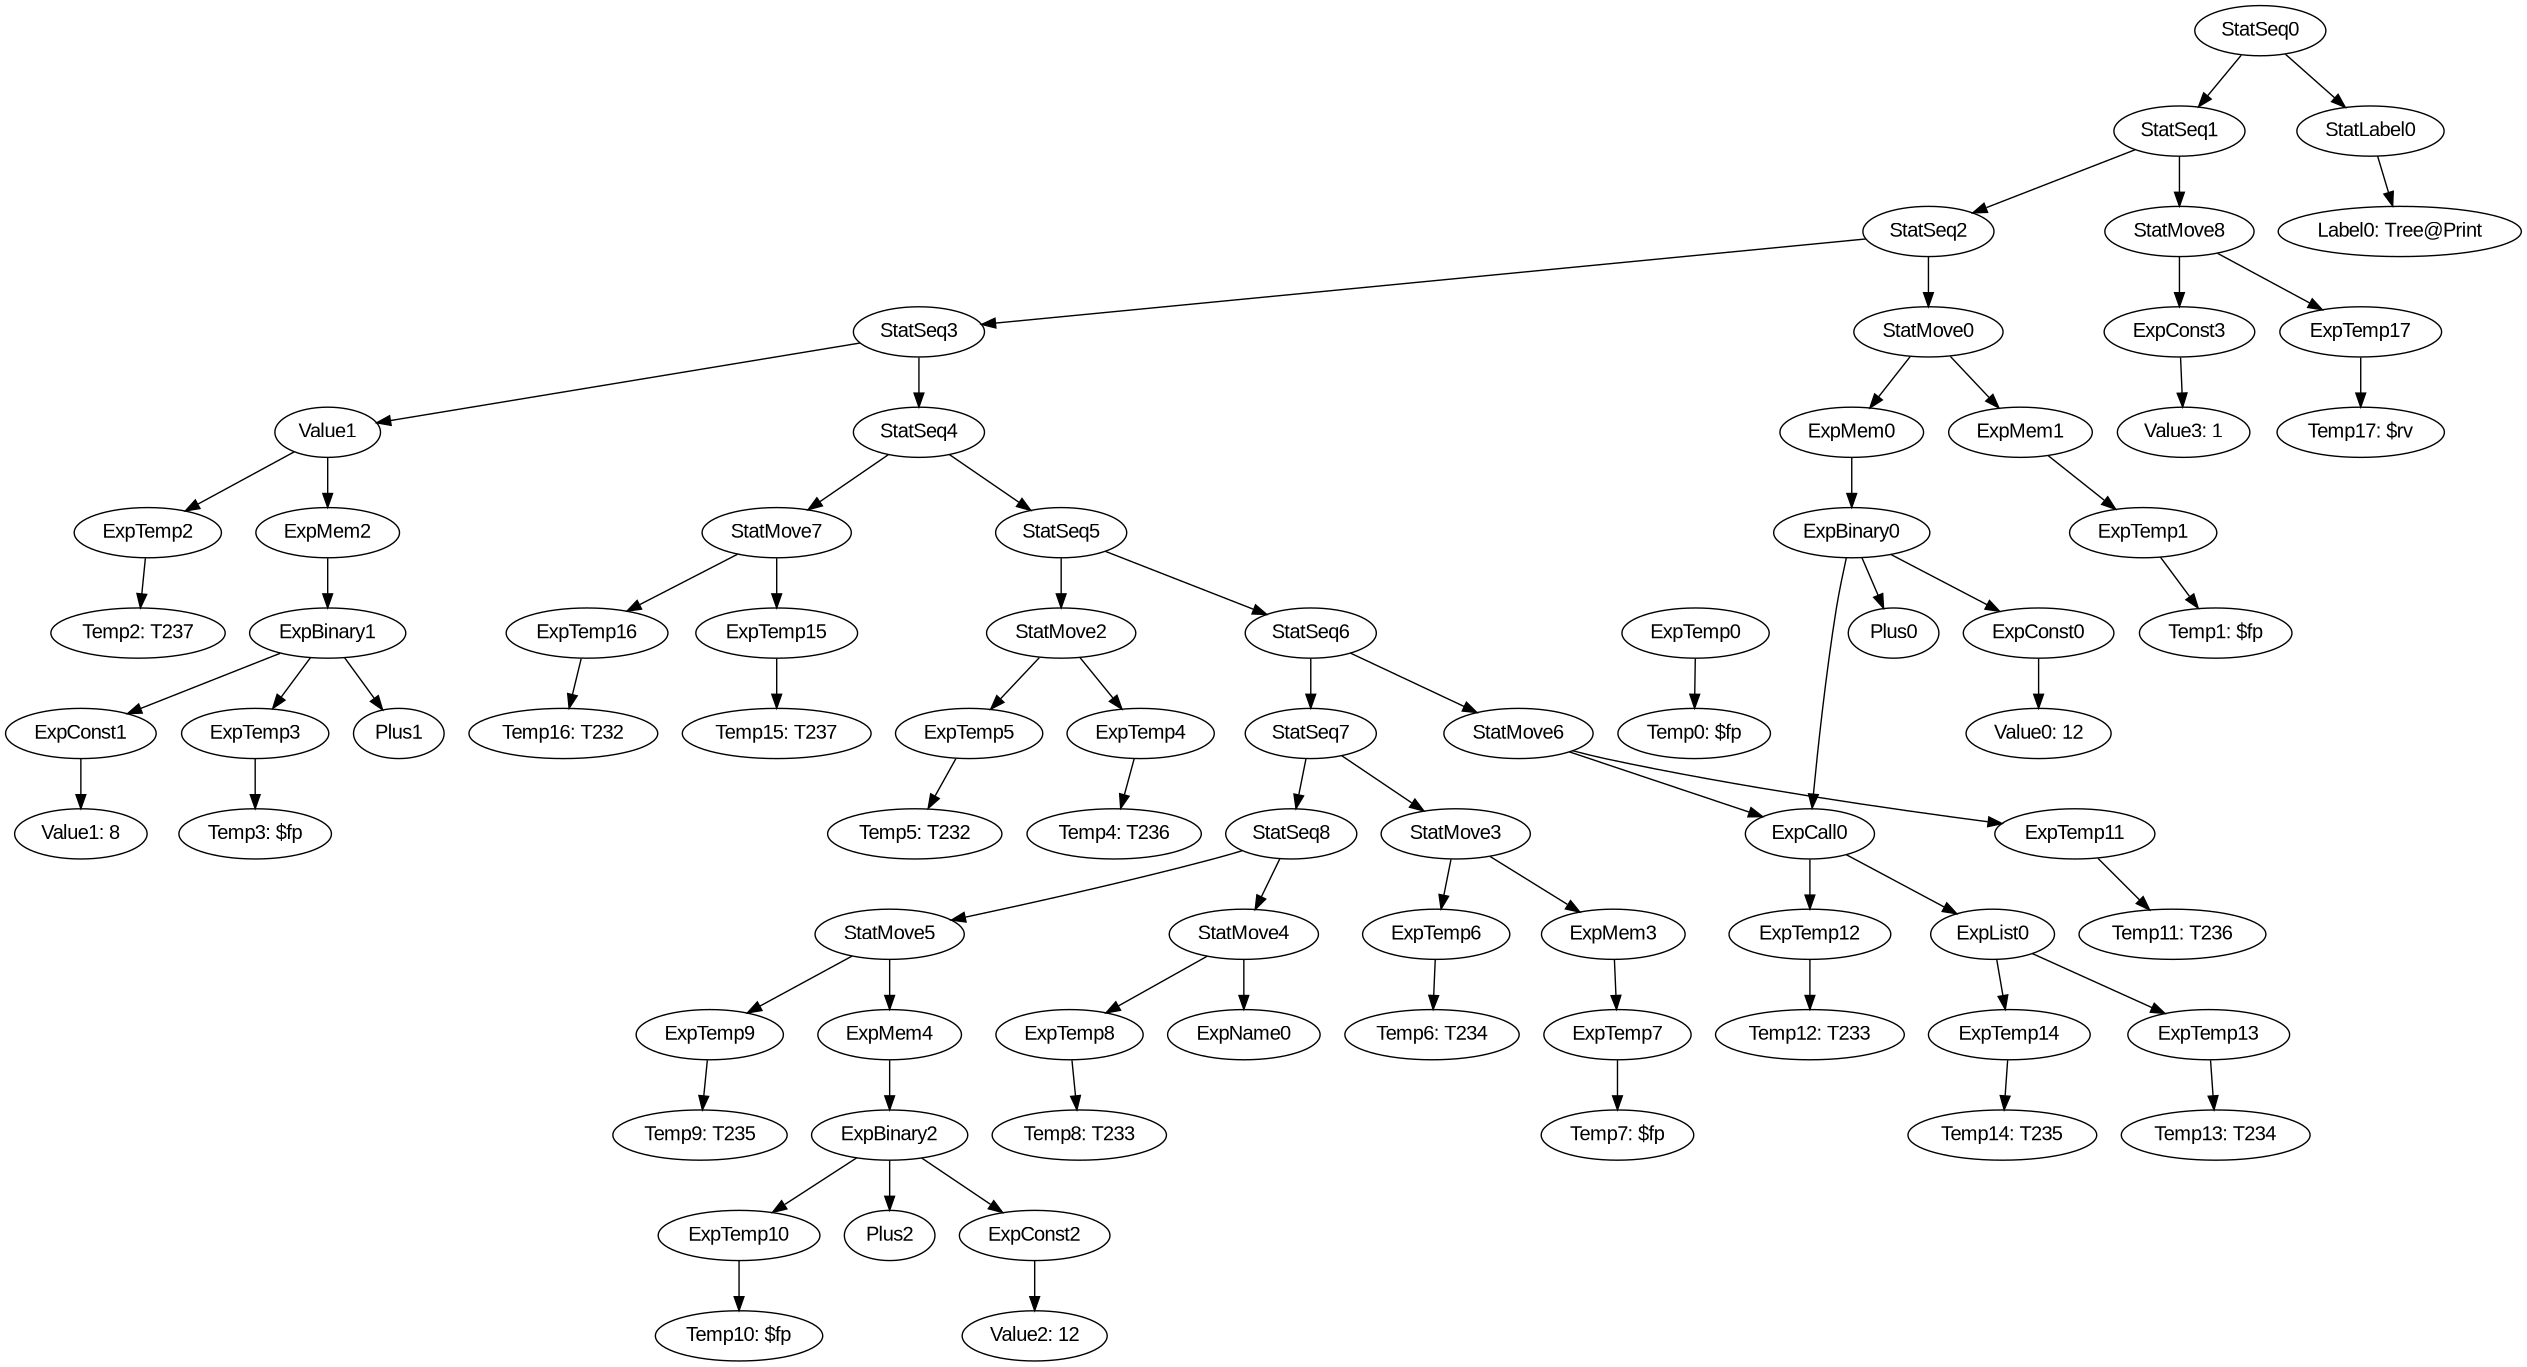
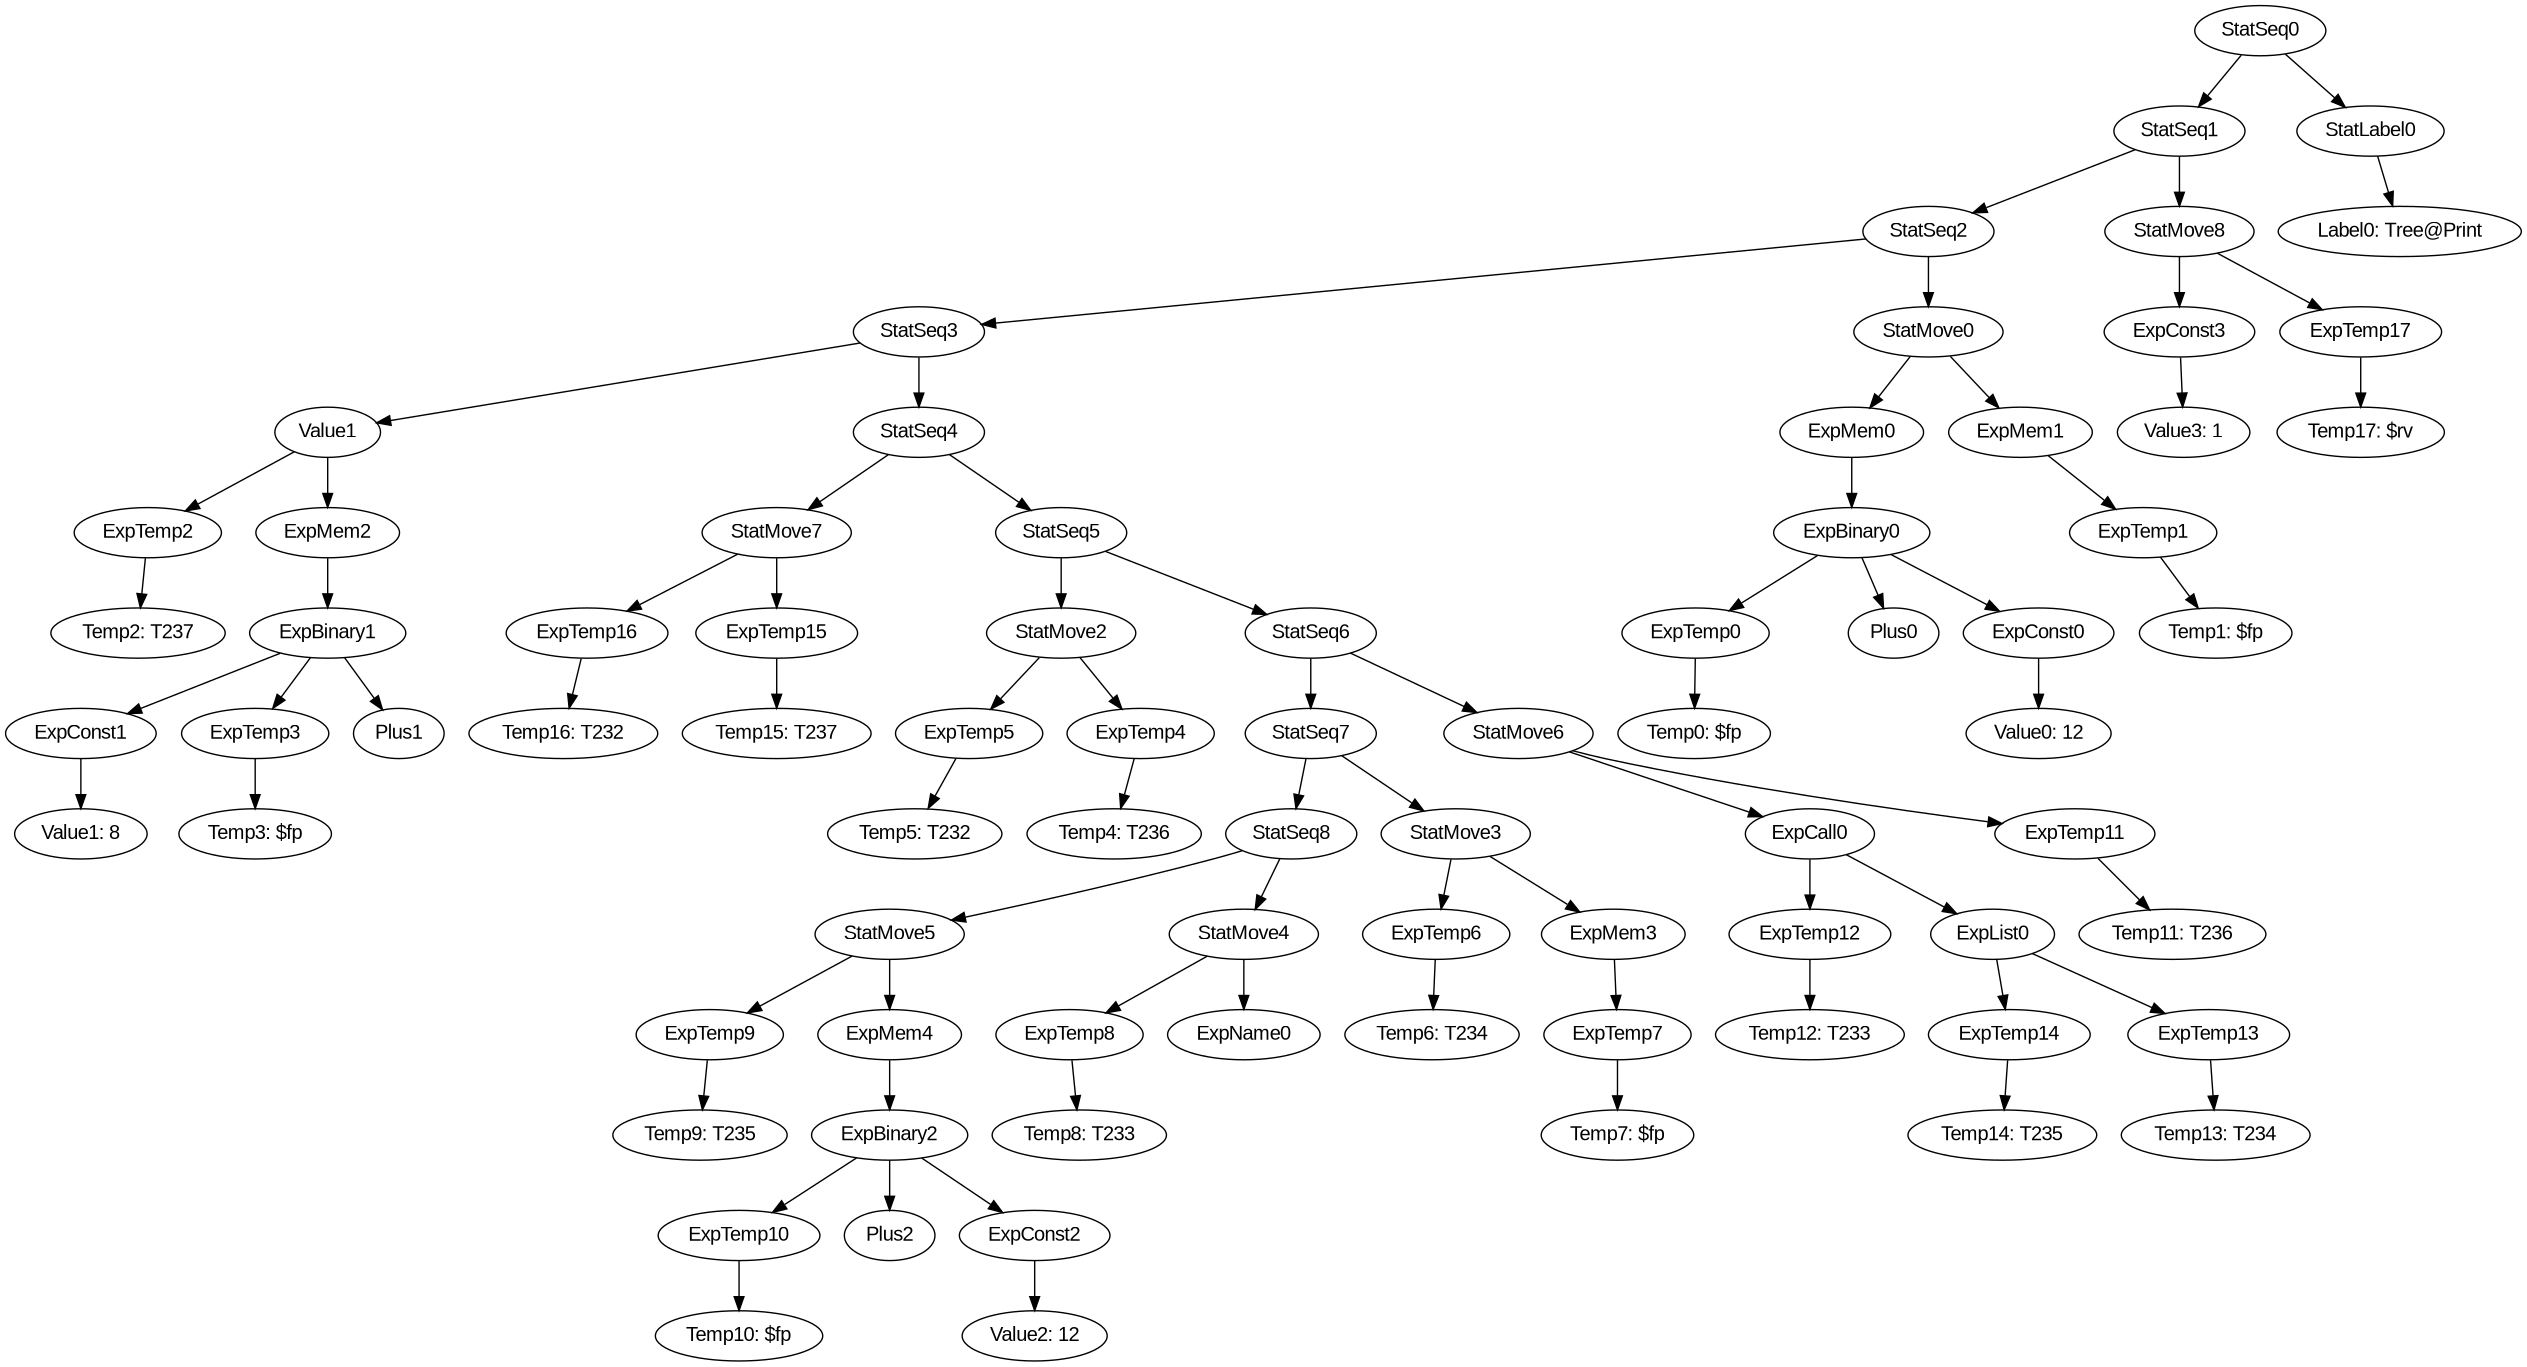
(1827, 676) -> (1780, 579)
